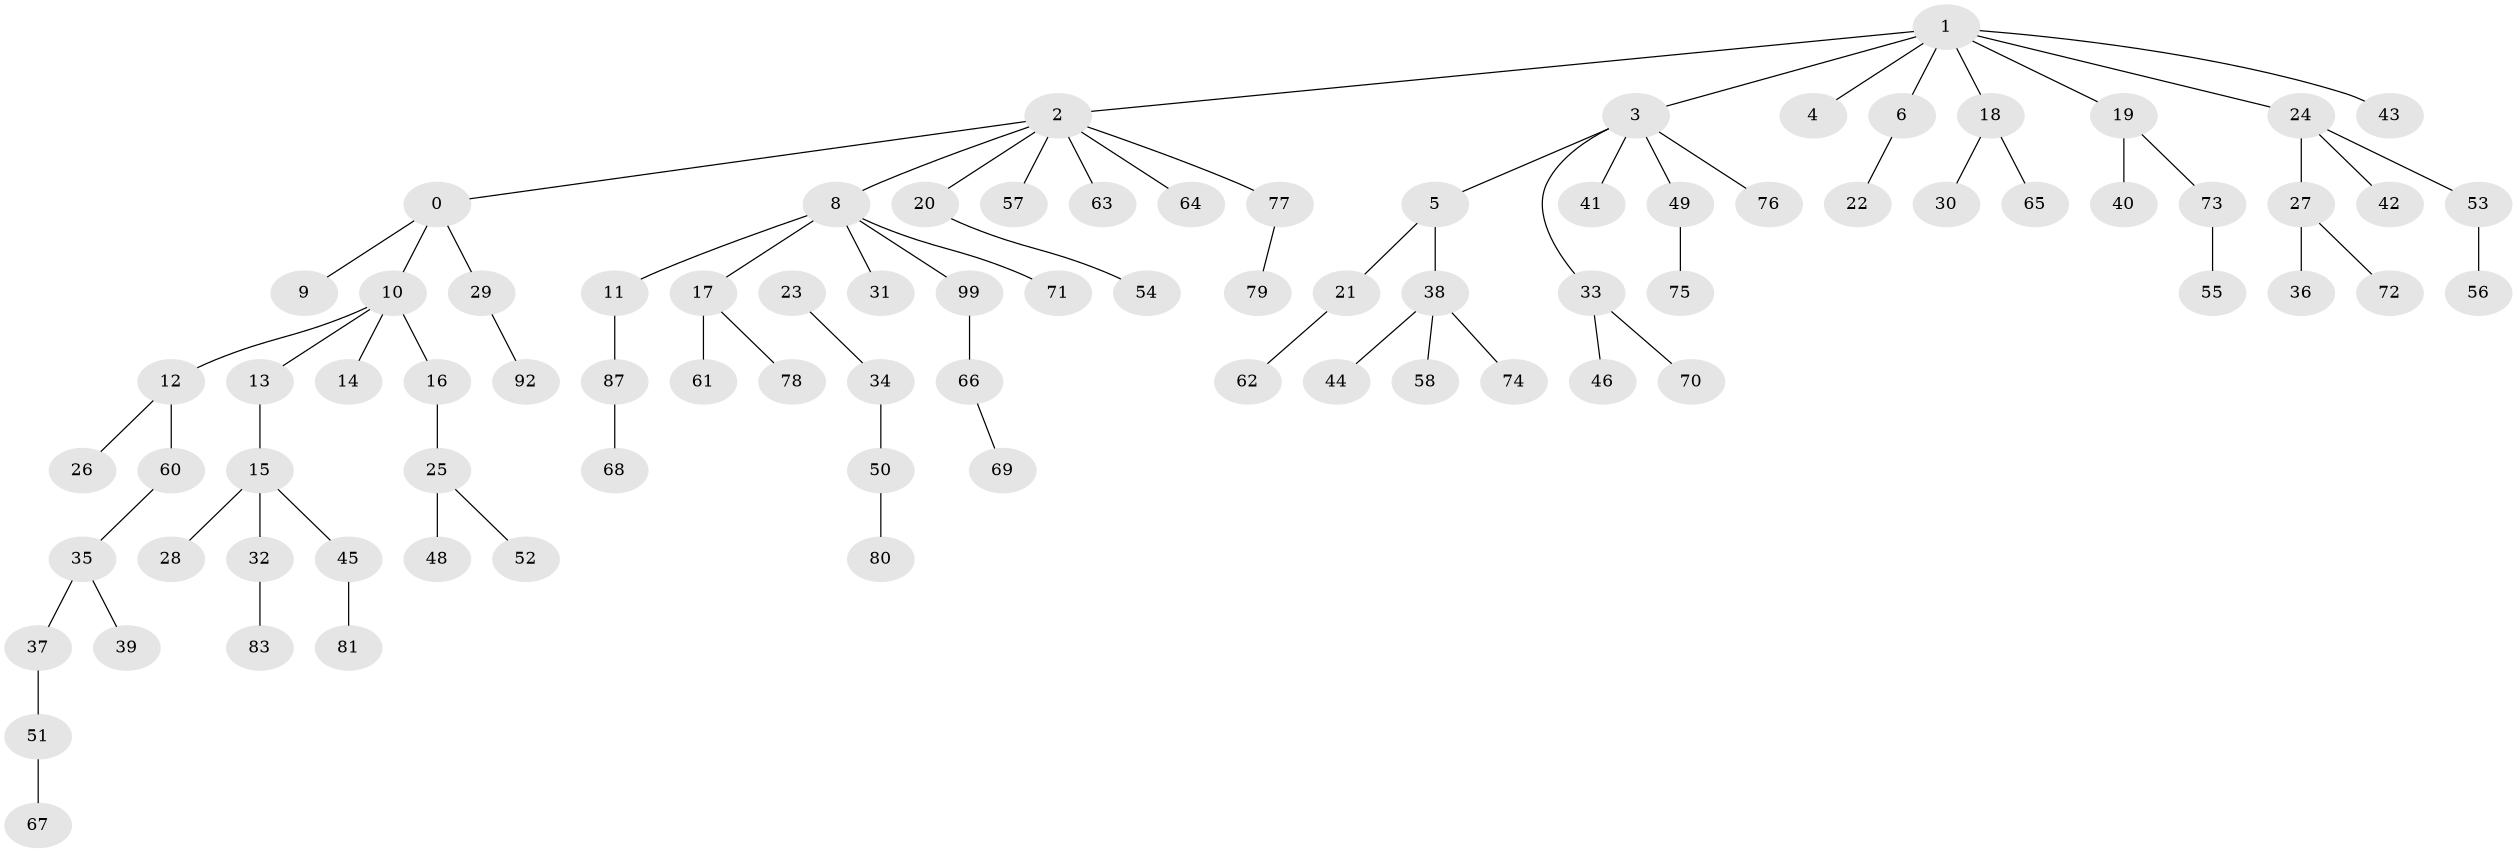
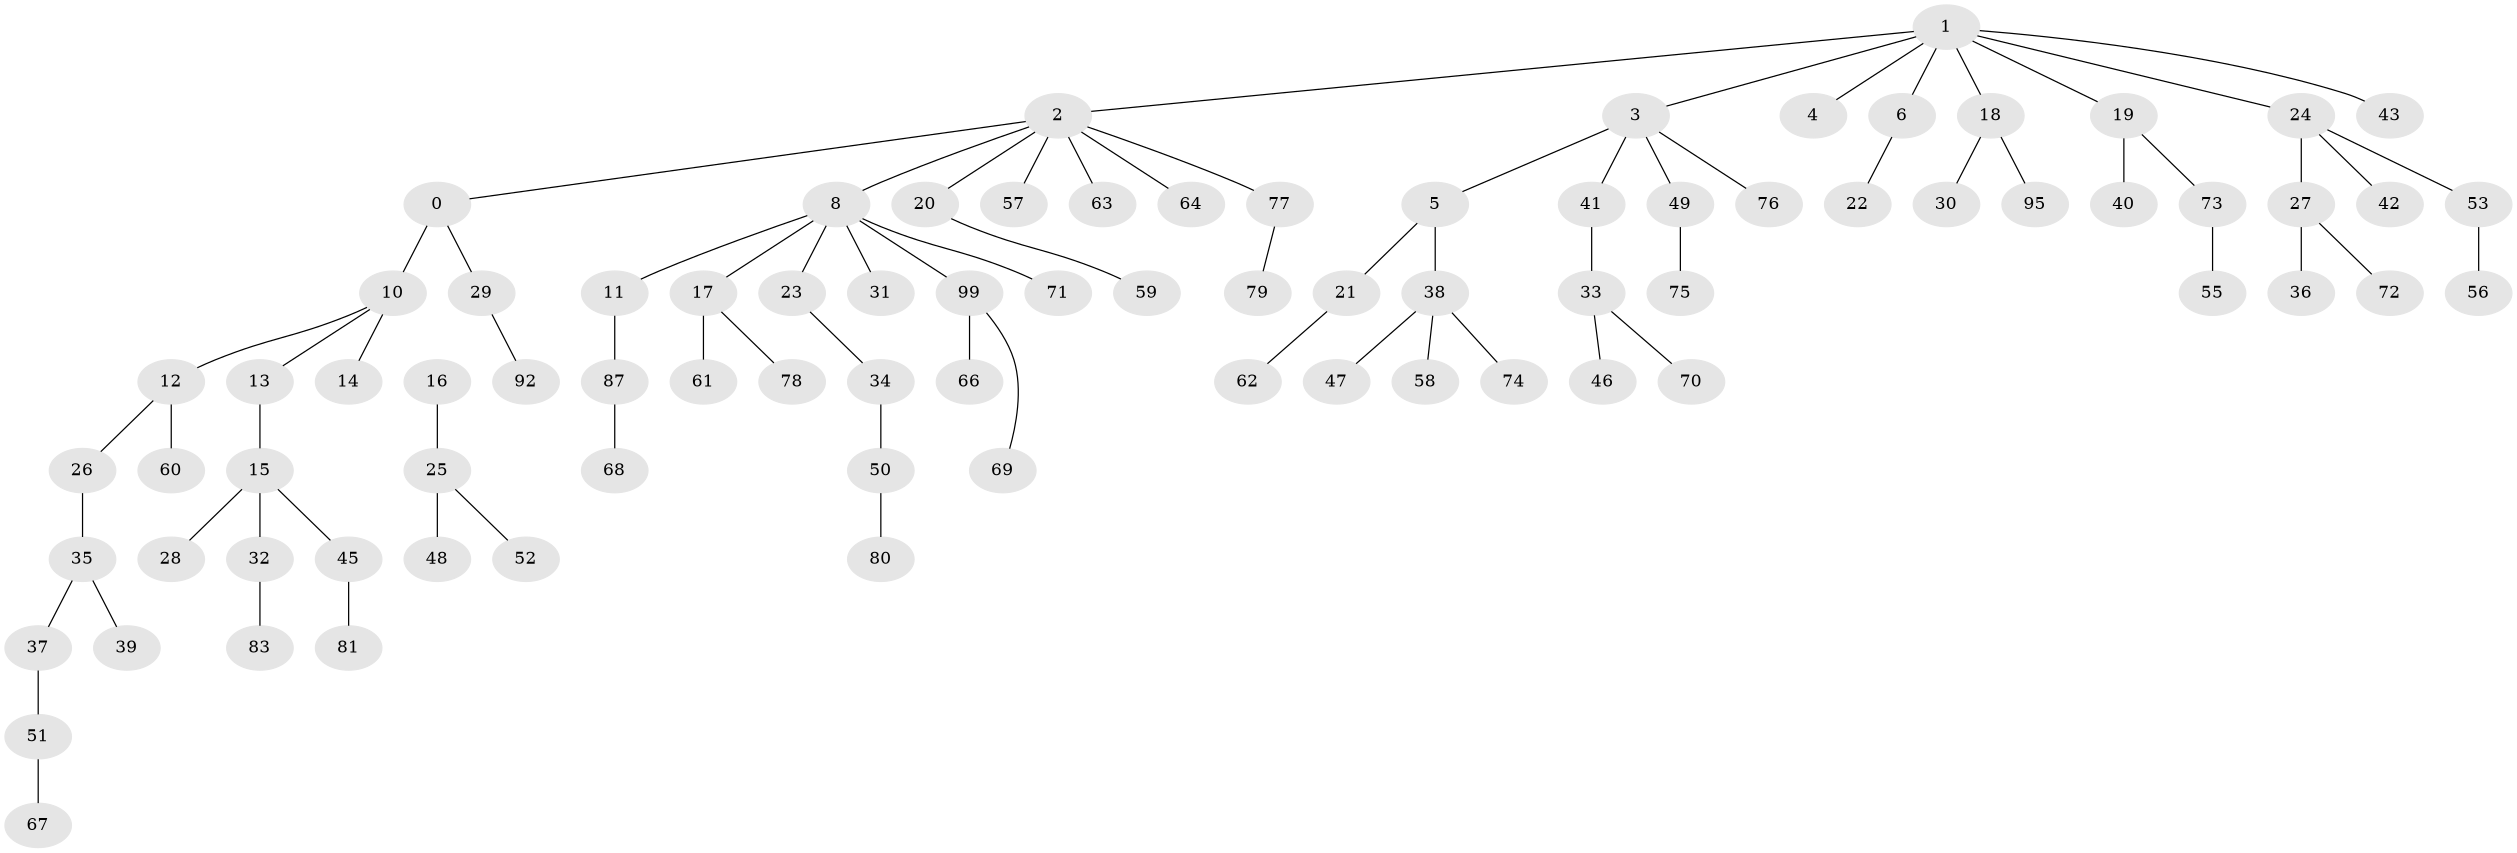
(1544, 191) -> (1592, 249)
(2035, 205) -> (2035, 205)
none -> (814, 249)
(304, 293) -> none
(1147, 293) -> (1147, 293)
(415, 338) -> none
(1337, 382) -> (1337, 382)
(986, 426) -> (1017, 377)
(127, 515) -> (83, 515)
